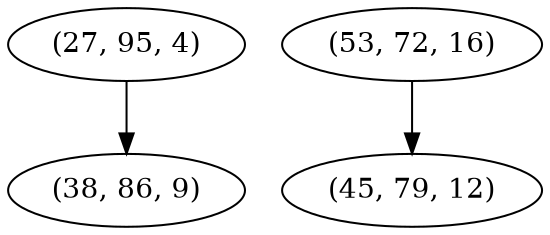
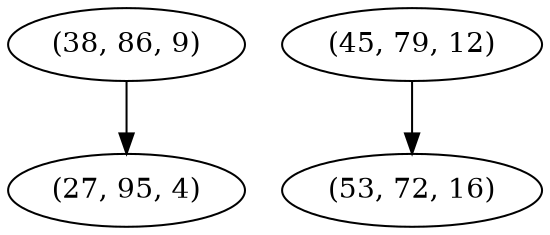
(127, 108) -> (127, 108)
(412, 108) -> (412, 108)
